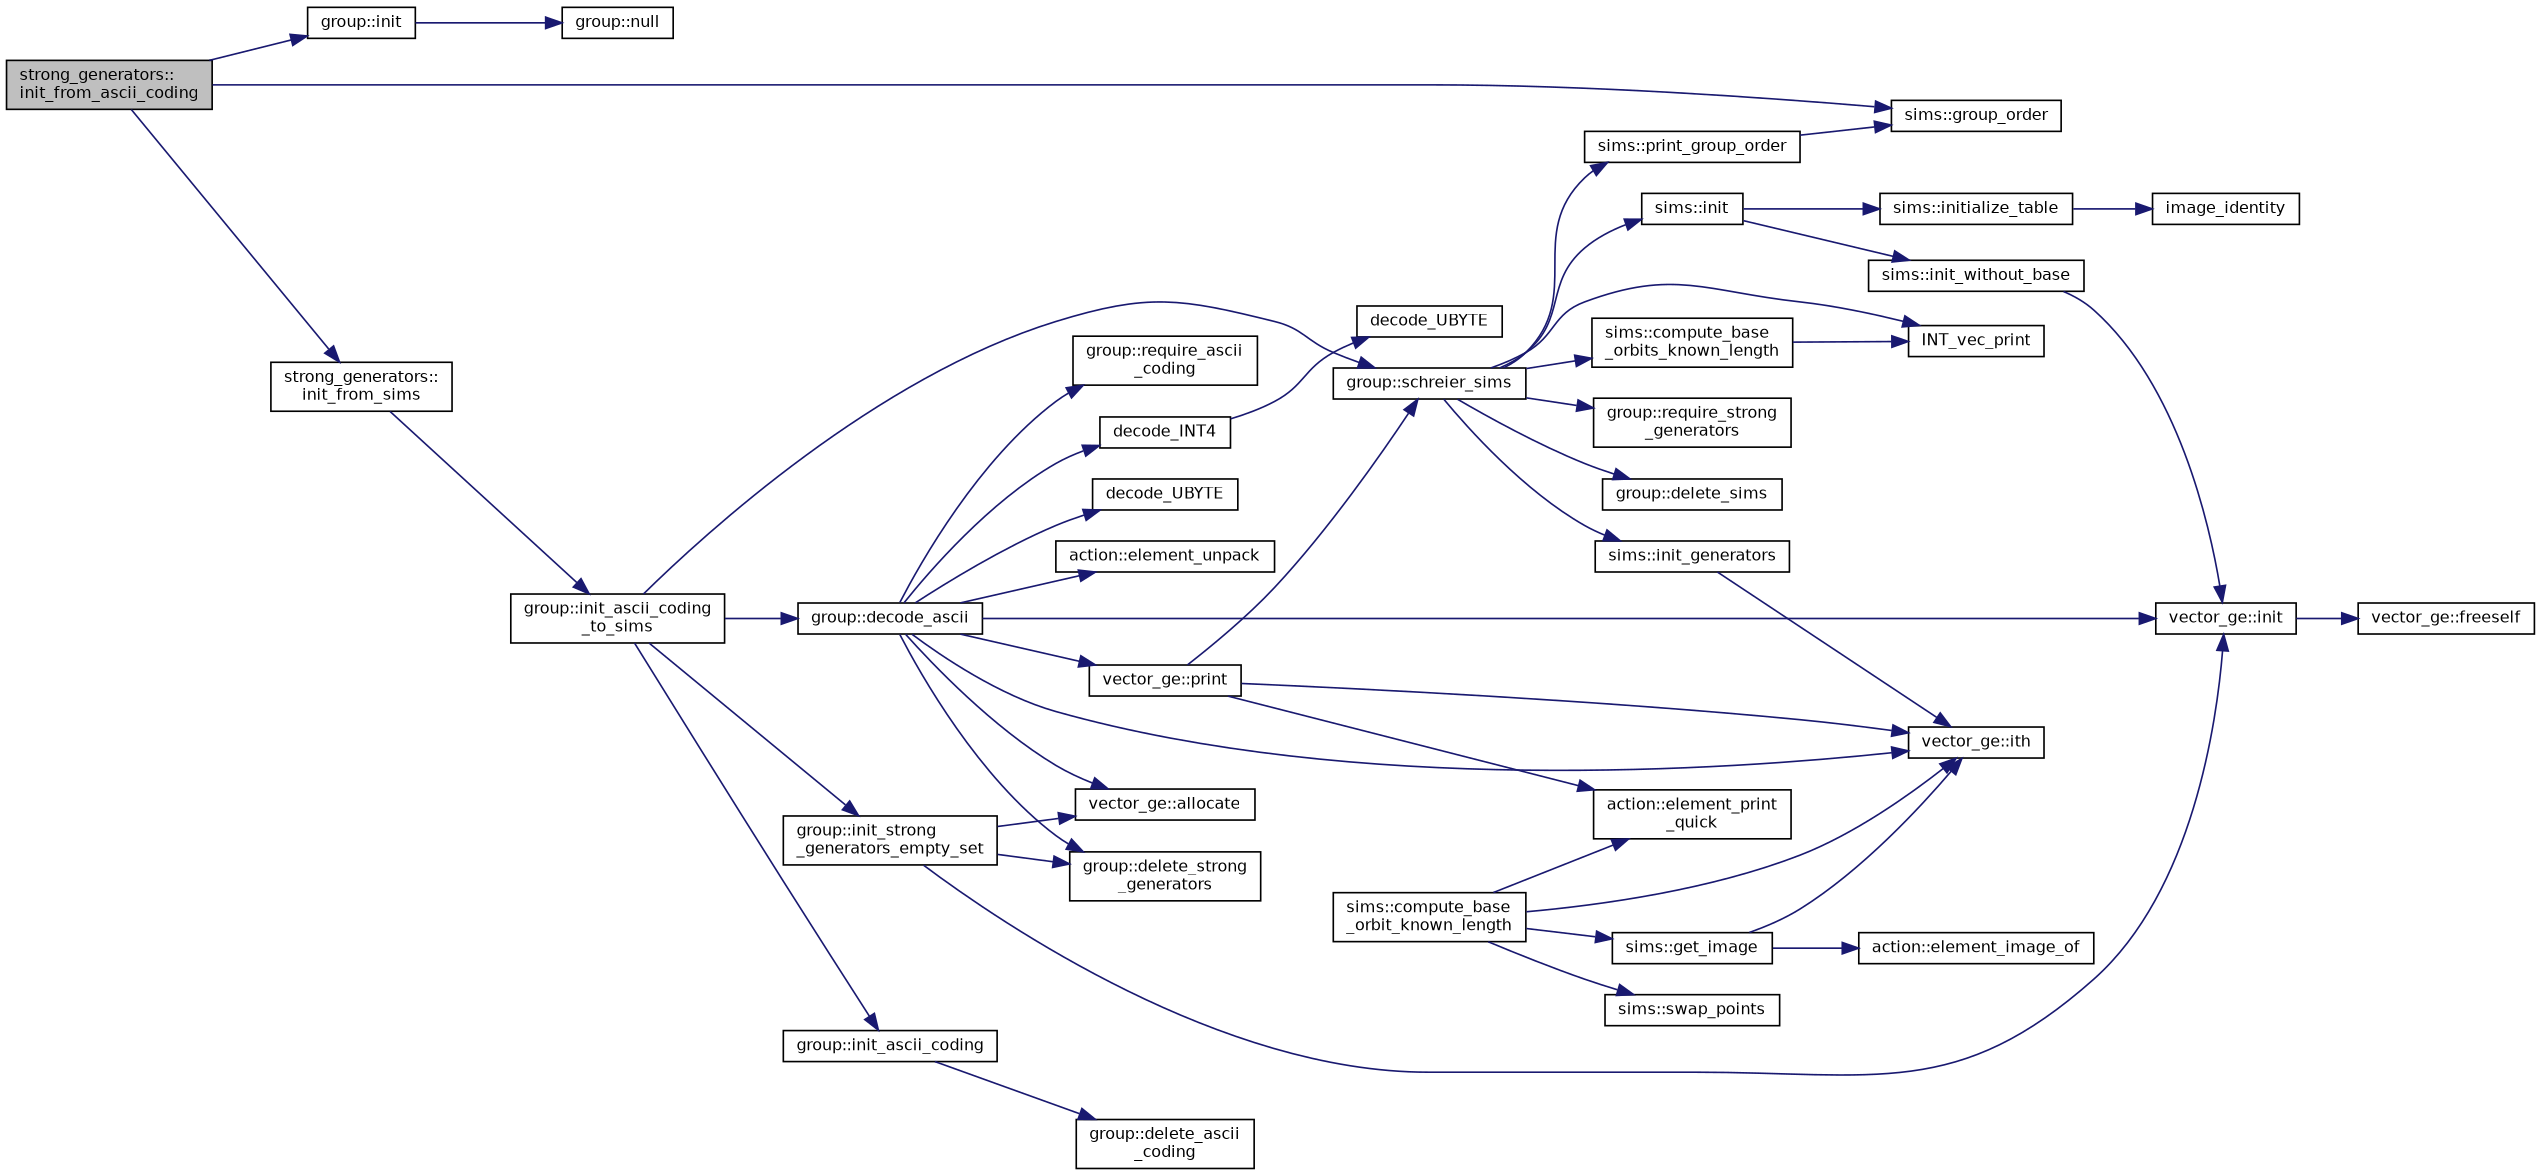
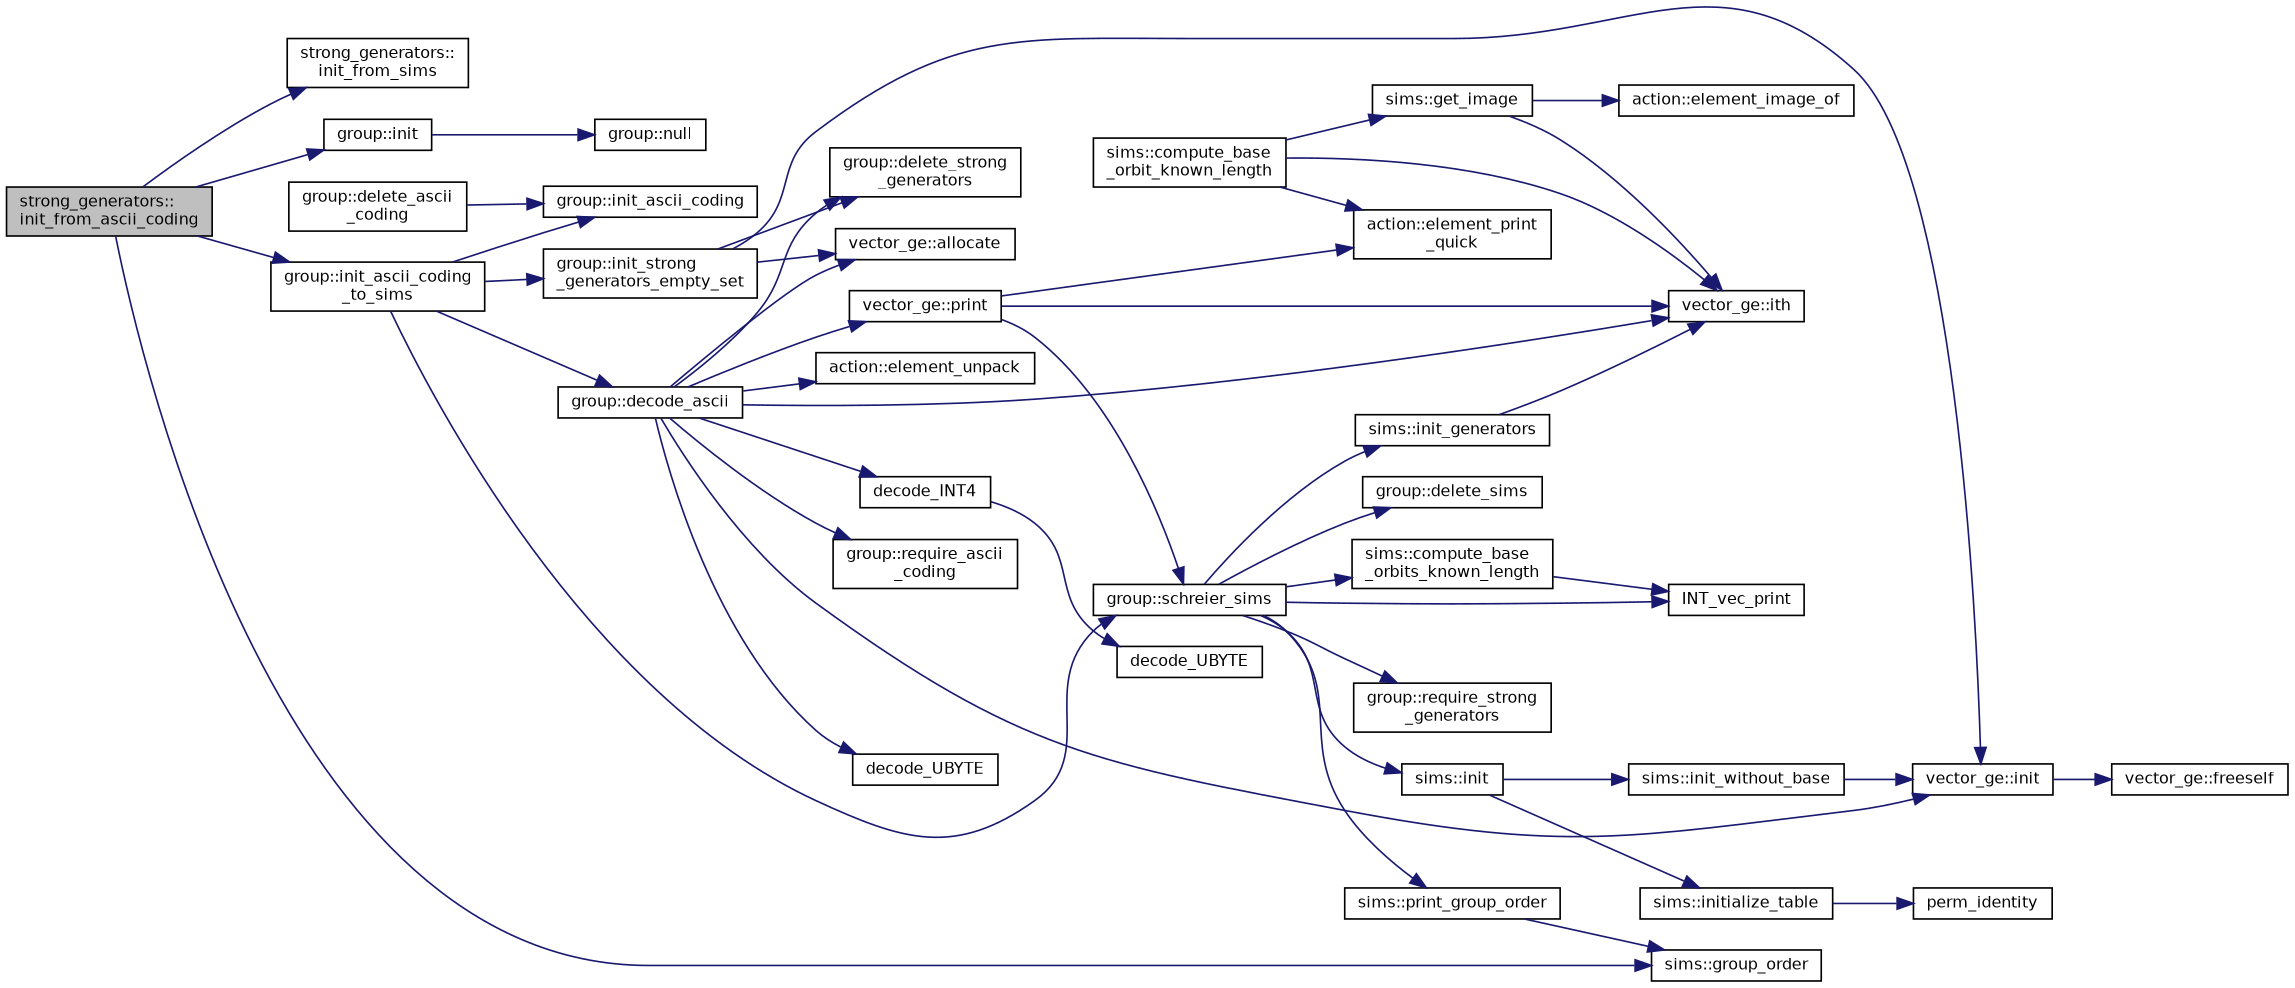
(2226, 209) -> (1983, 903)
(484, 497) -> (236, 247)
(1692, 1010) -> none
(1007, 1088) -> (497, 204)
